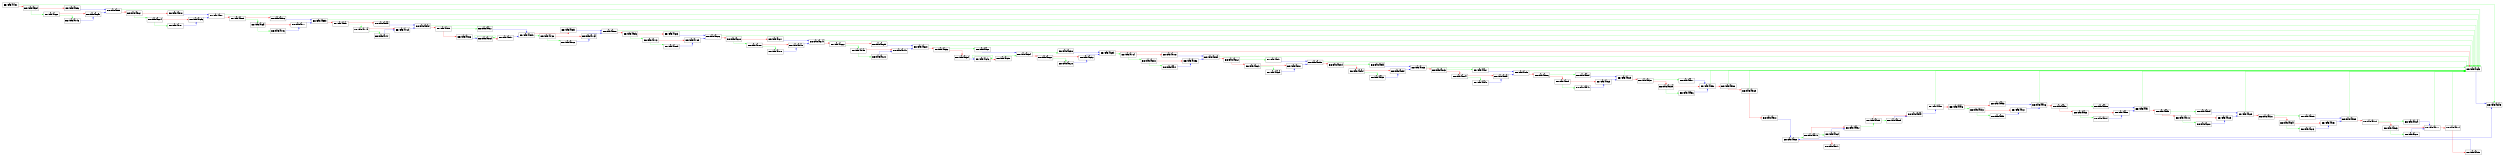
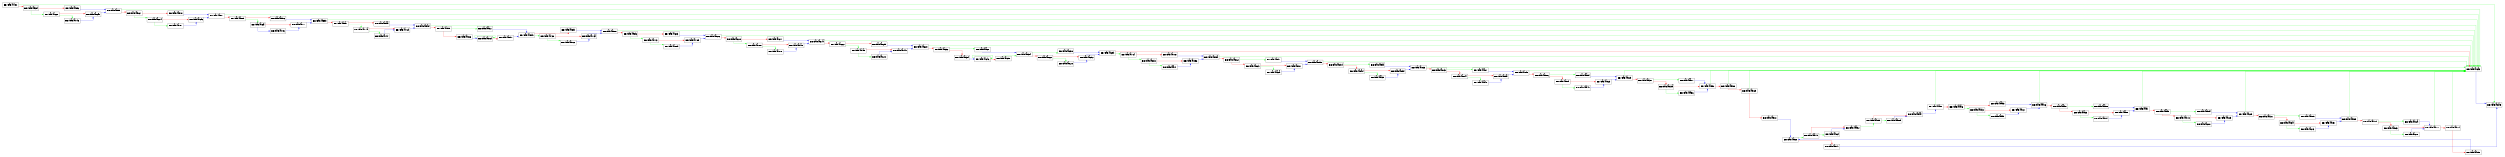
(261, 31) -> (261, 31)
(2170, 138) -> (2187, 147)
